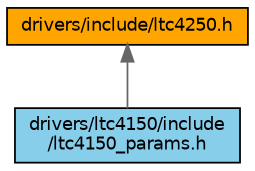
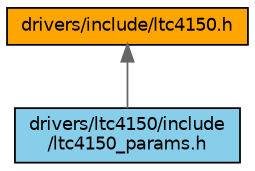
(127, 26) -> (127, 26)
